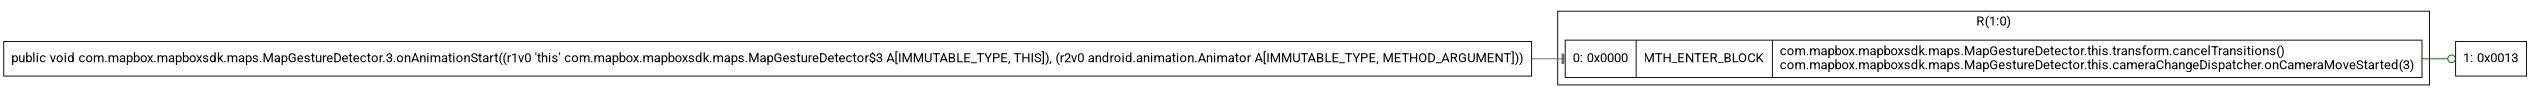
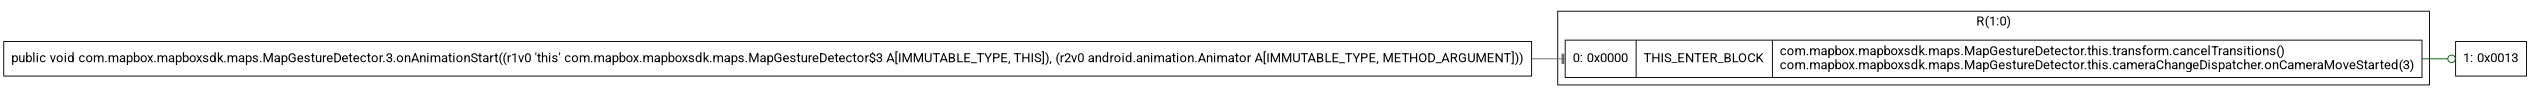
(1704, 58) -> (1704, 58)
